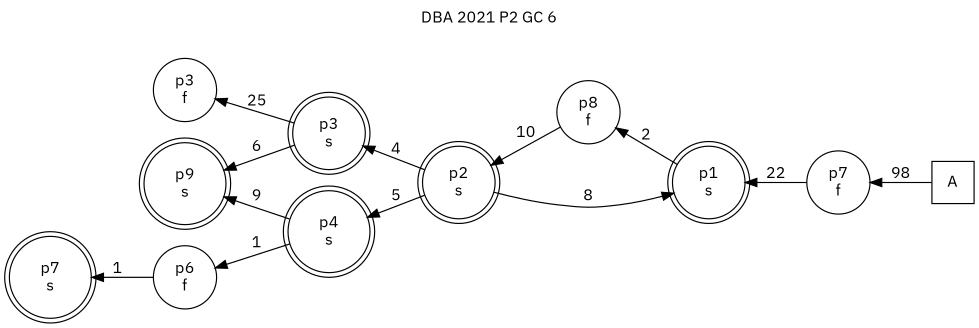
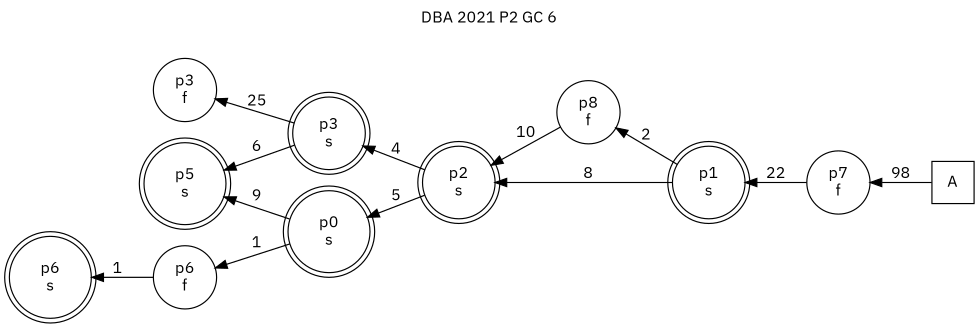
(185, 184) -> (185, 184)
(578, 207) -> (590, 182)
(329, 232) -> (329, 232)
(50, 277) -> (50, 277)
